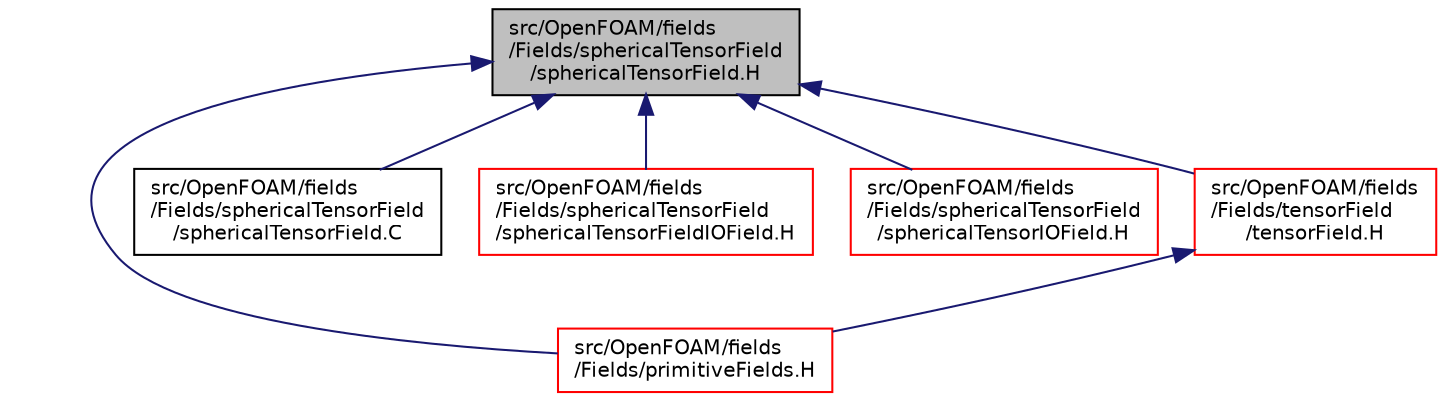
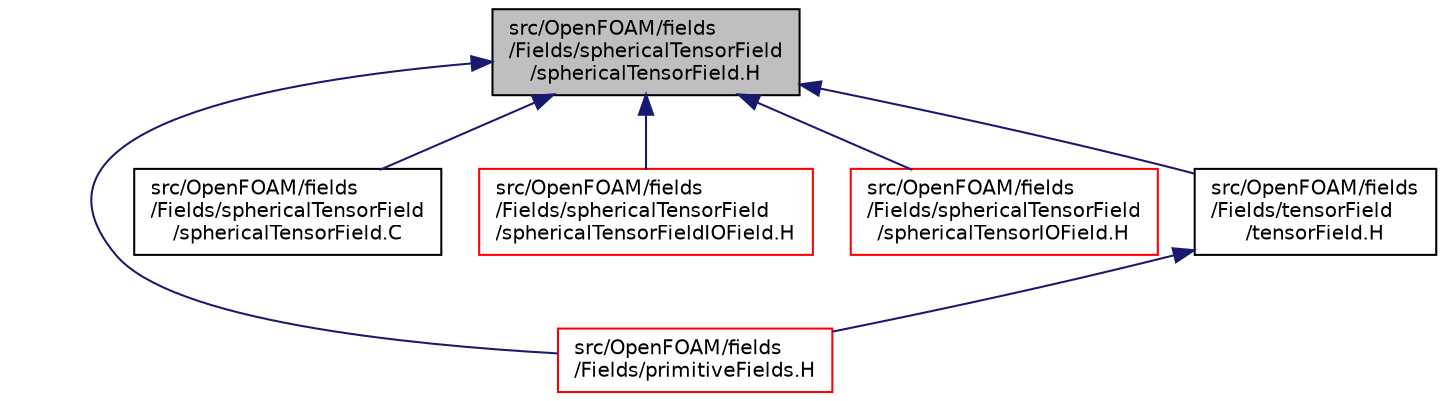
(1315, 212) -> (1315, 212)
